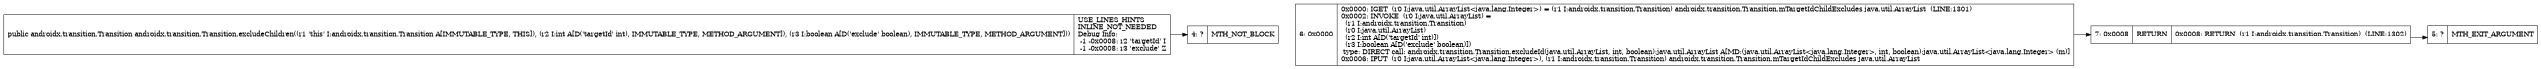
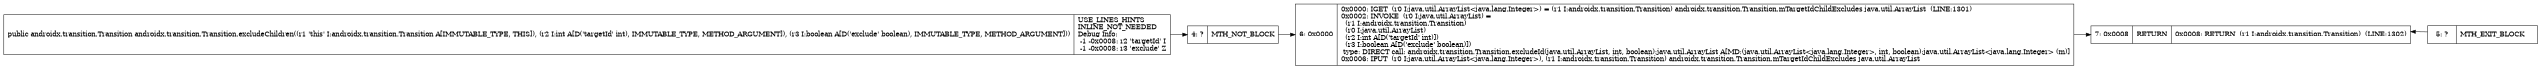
(2493, 34) -> (2492, 34)
none -> (1284, 35)
(2417, 38) -> (2422, 32)
